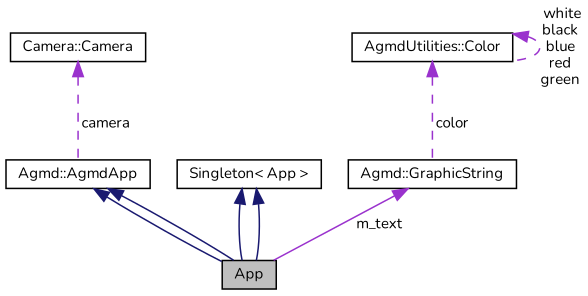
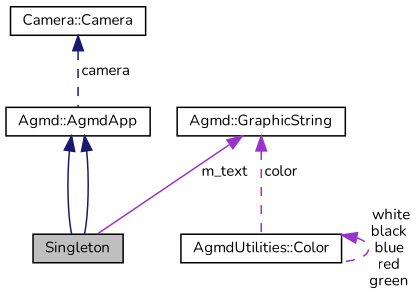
(78, 118) -> (78, 79)
(432, 118) -> (261, 193)
(249, 174) -> none
(249, 275) -> (78, 248)
